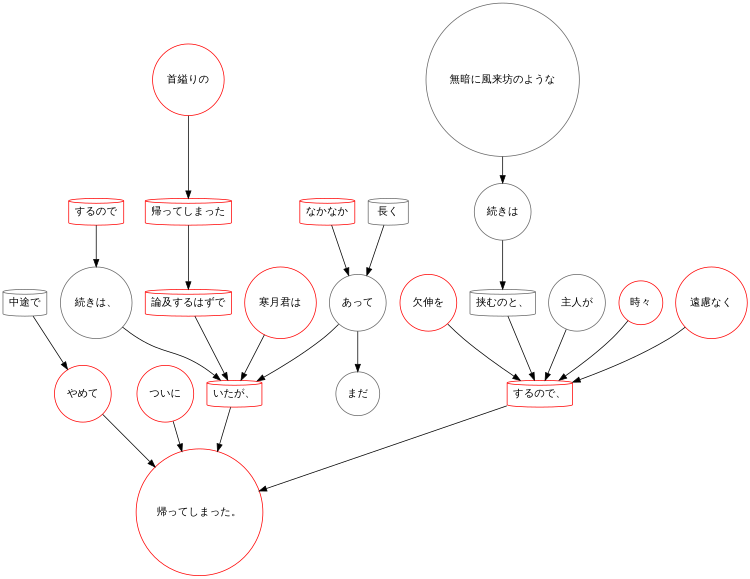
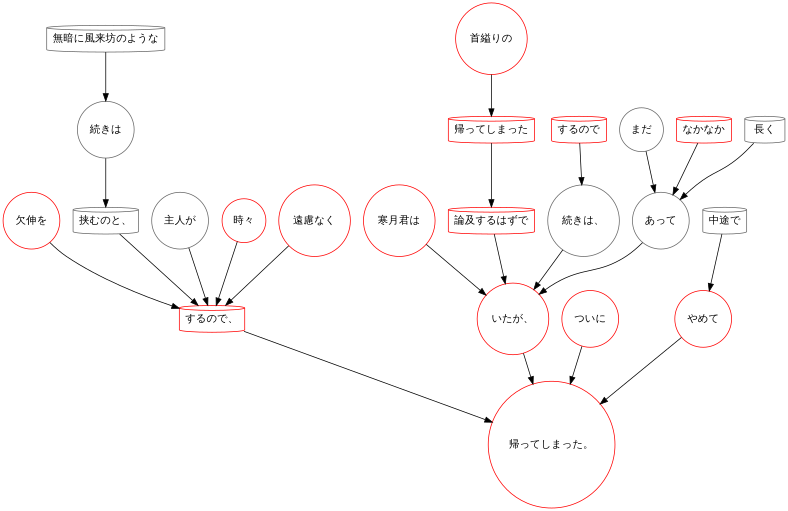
(503, 80) -> (106, 39)
(358, 348) -> (650, 168)
(234, 394) -> (513, 319)
